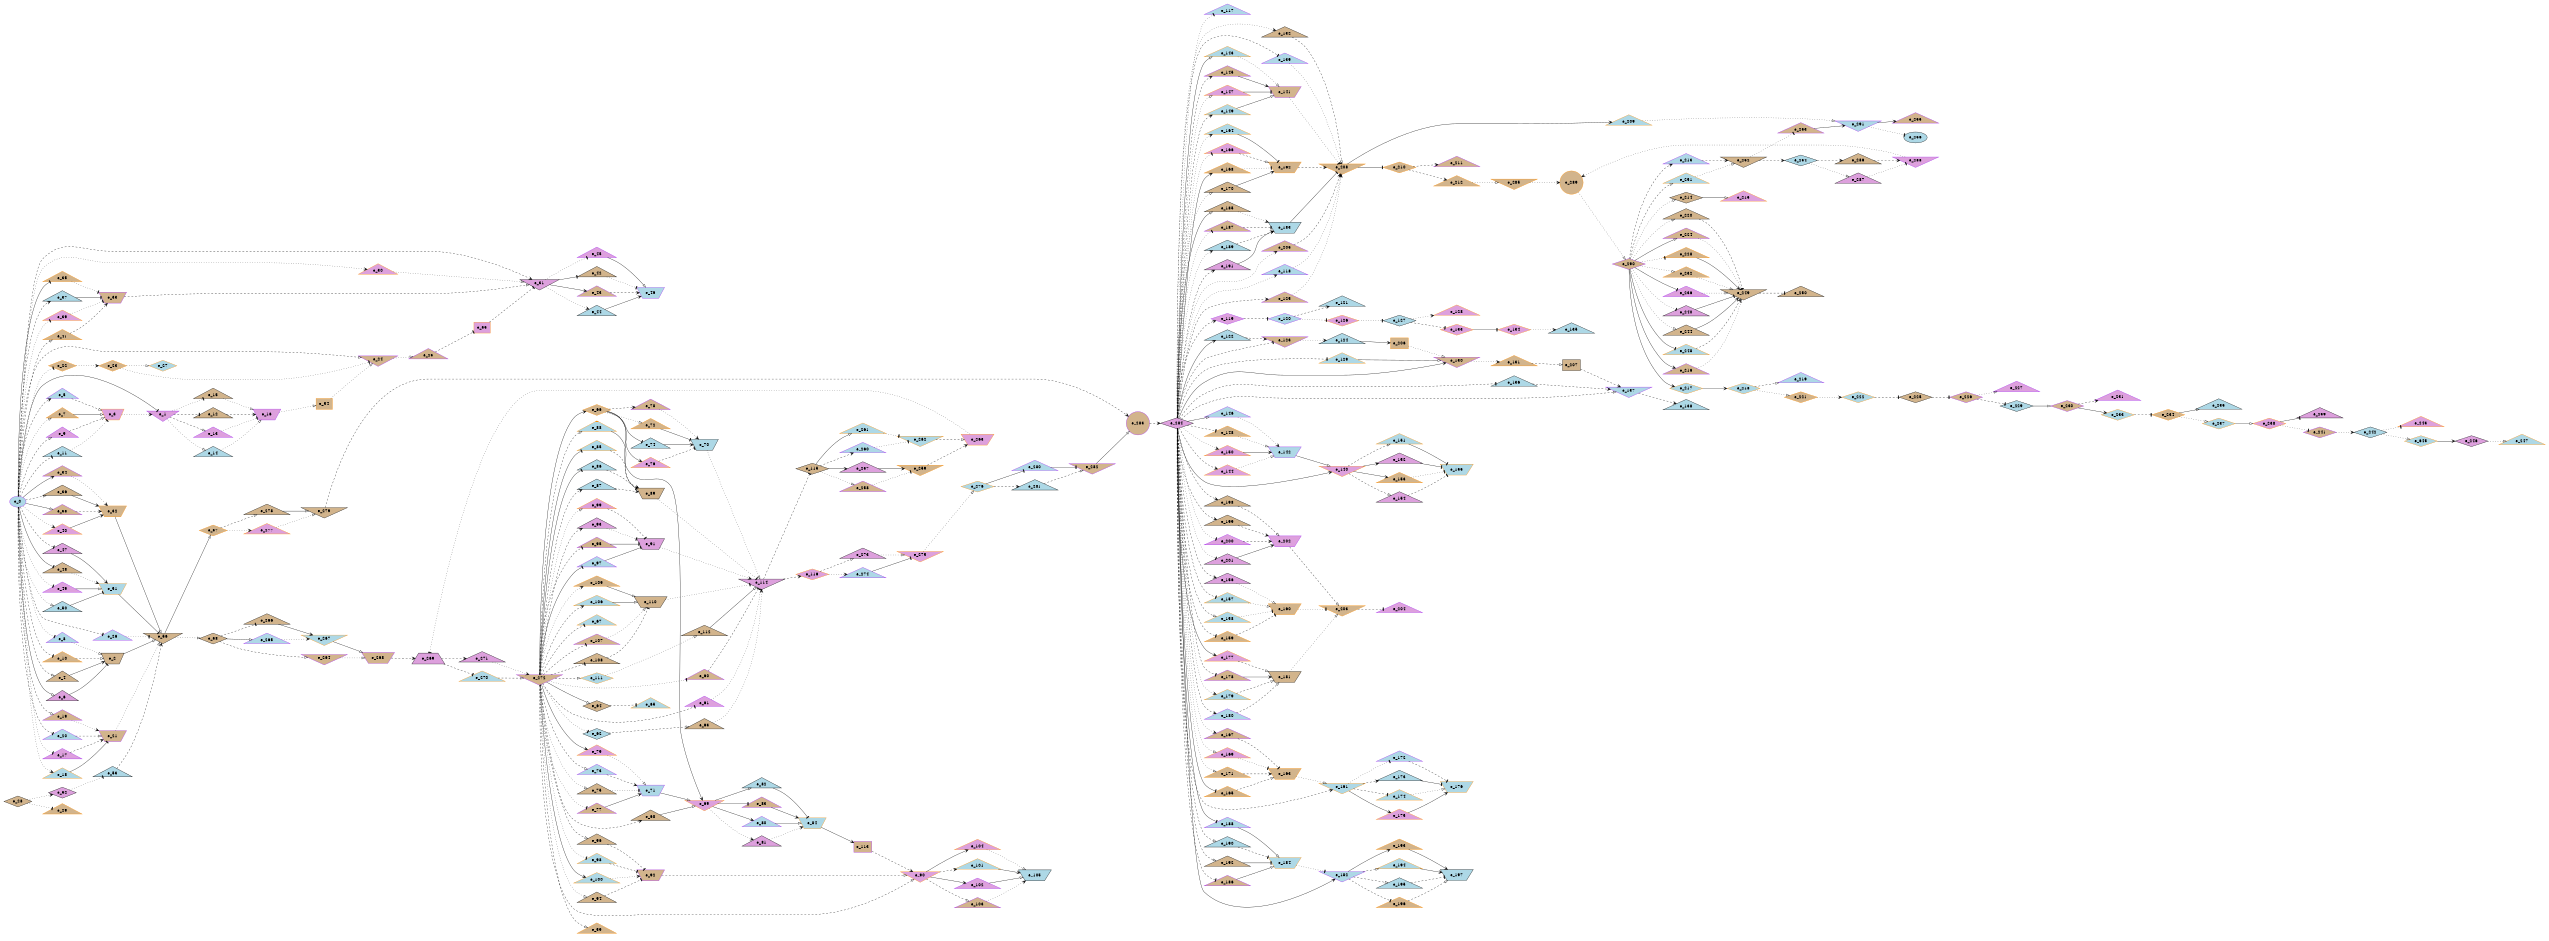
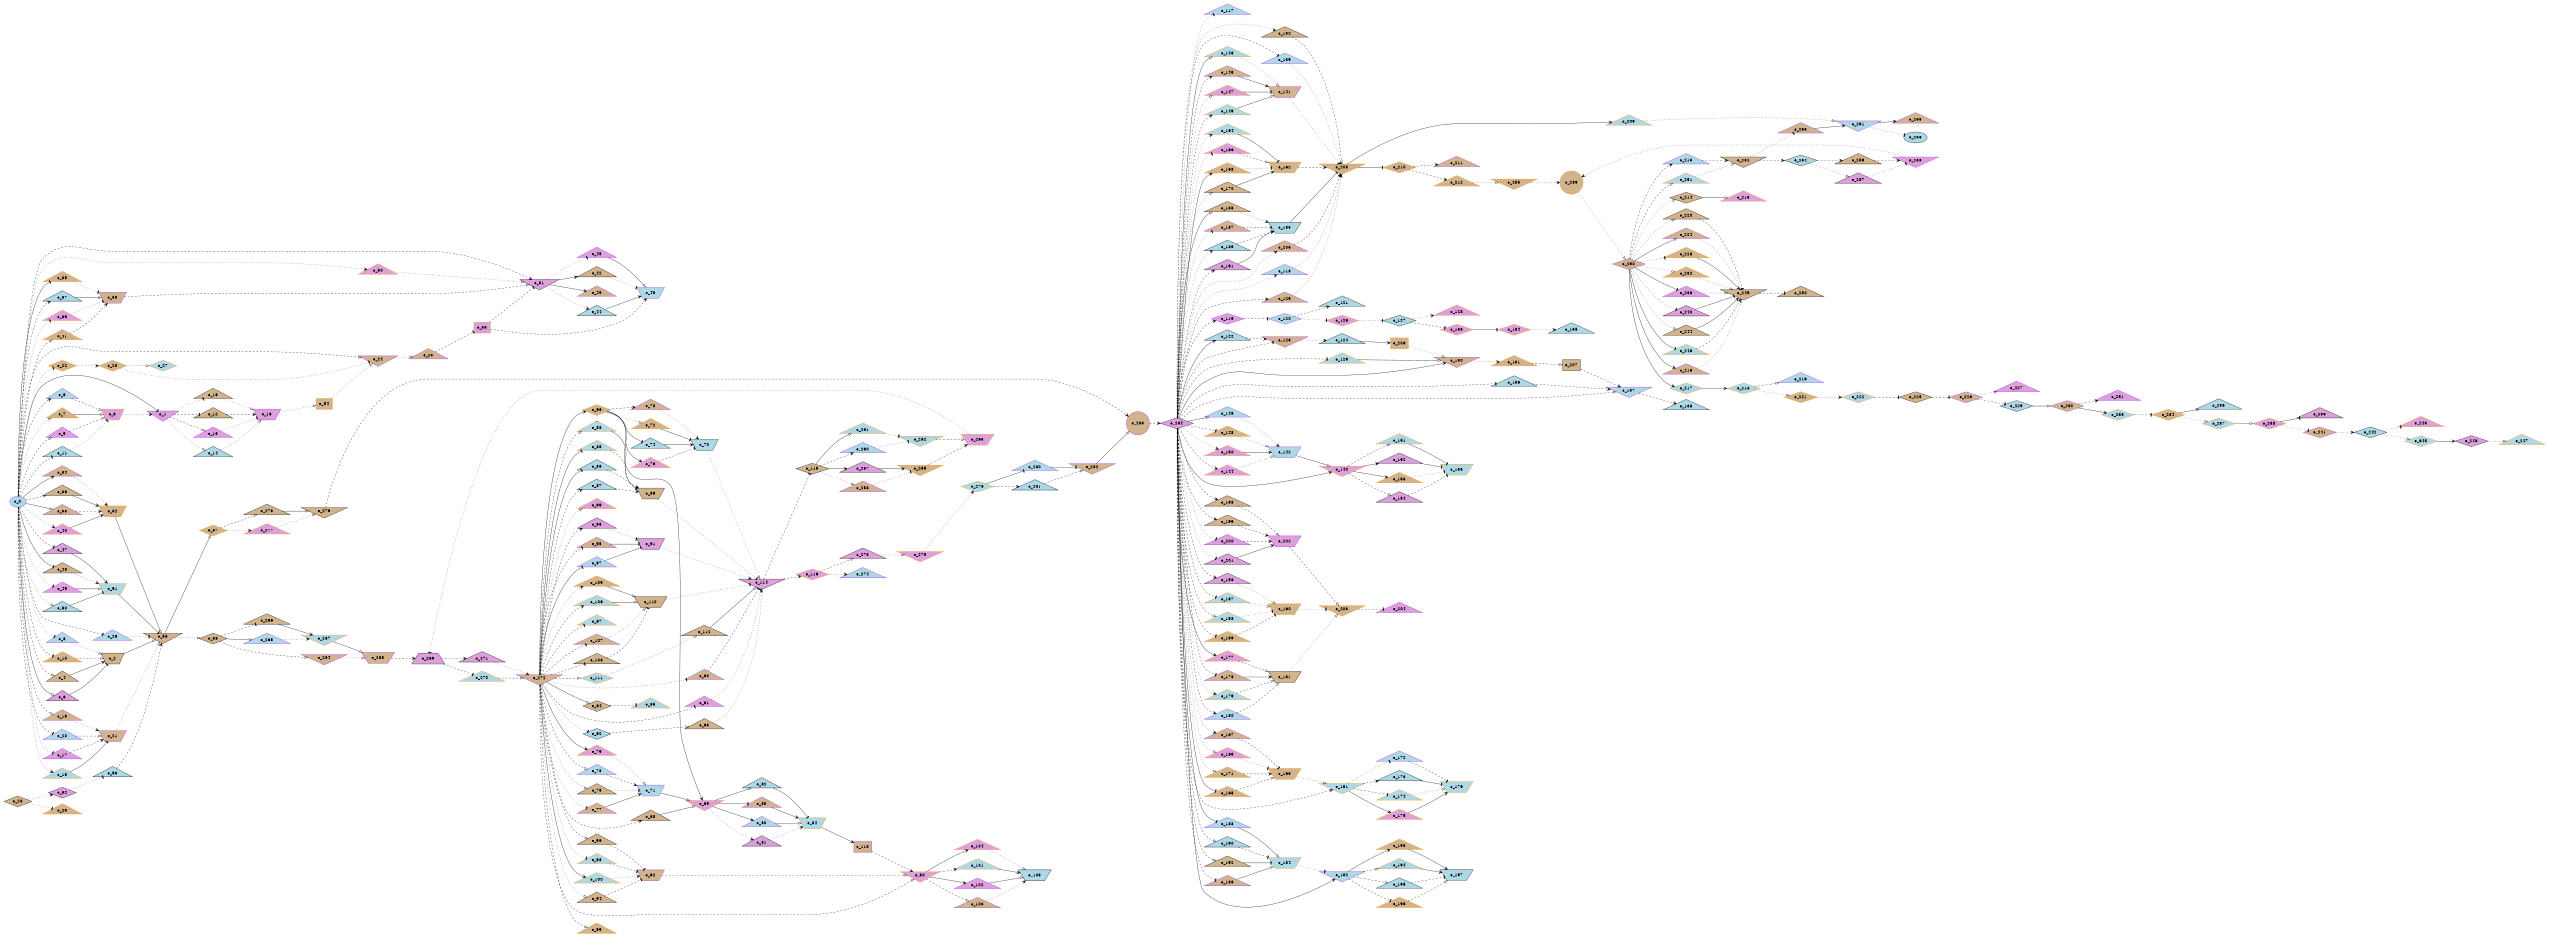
(567, 278) -> (567, 278)
(623, 293) -> (572, 333)
(88, 298) -> (88, 298)
(628, 521) -> none
(948, 522) -> (948, 522)
(891, 565) -> none
